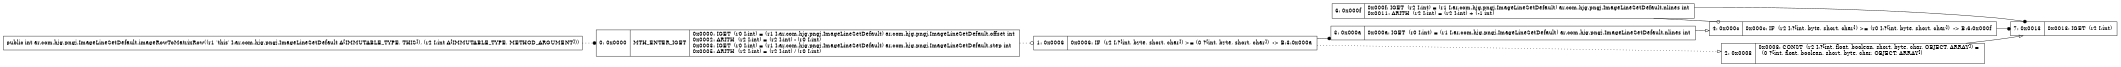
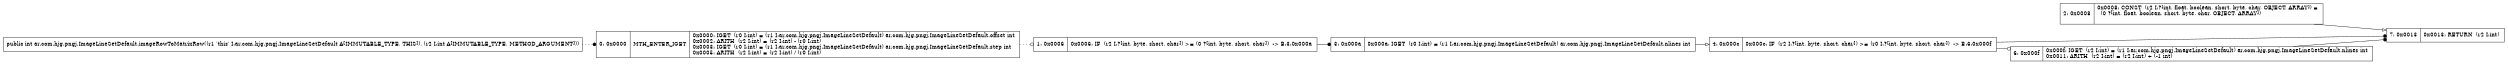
(1685, 20) -> (2002, 48)
(2081, 29) -> (2462, 35)
(1517, 48) -> none
